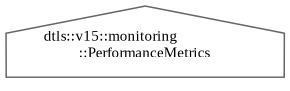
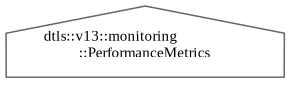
(145, 45) -> (145, 45)
